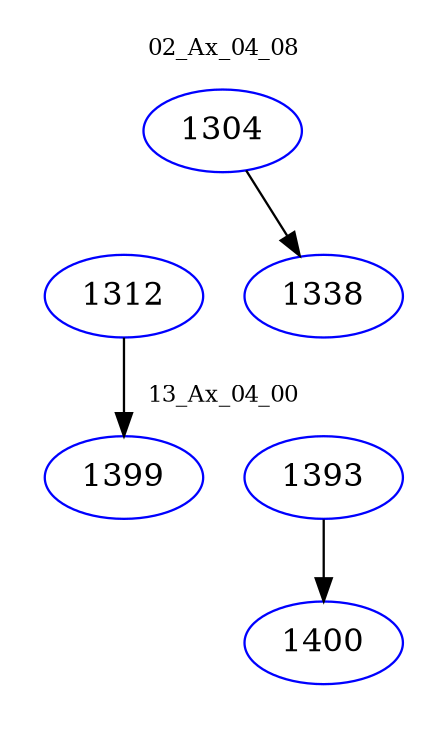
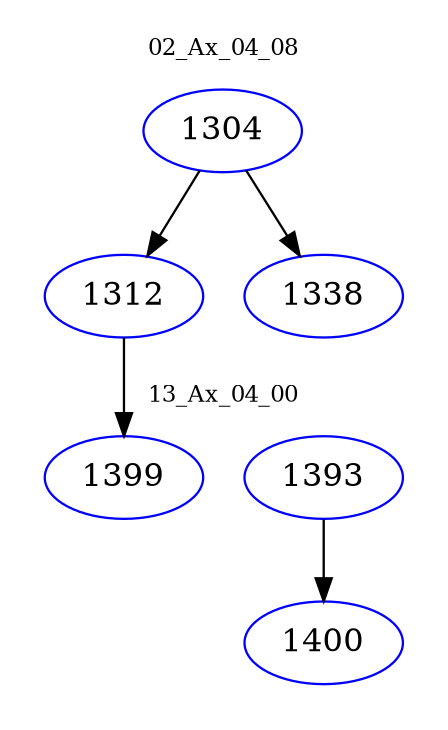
none -> (180, 203)
